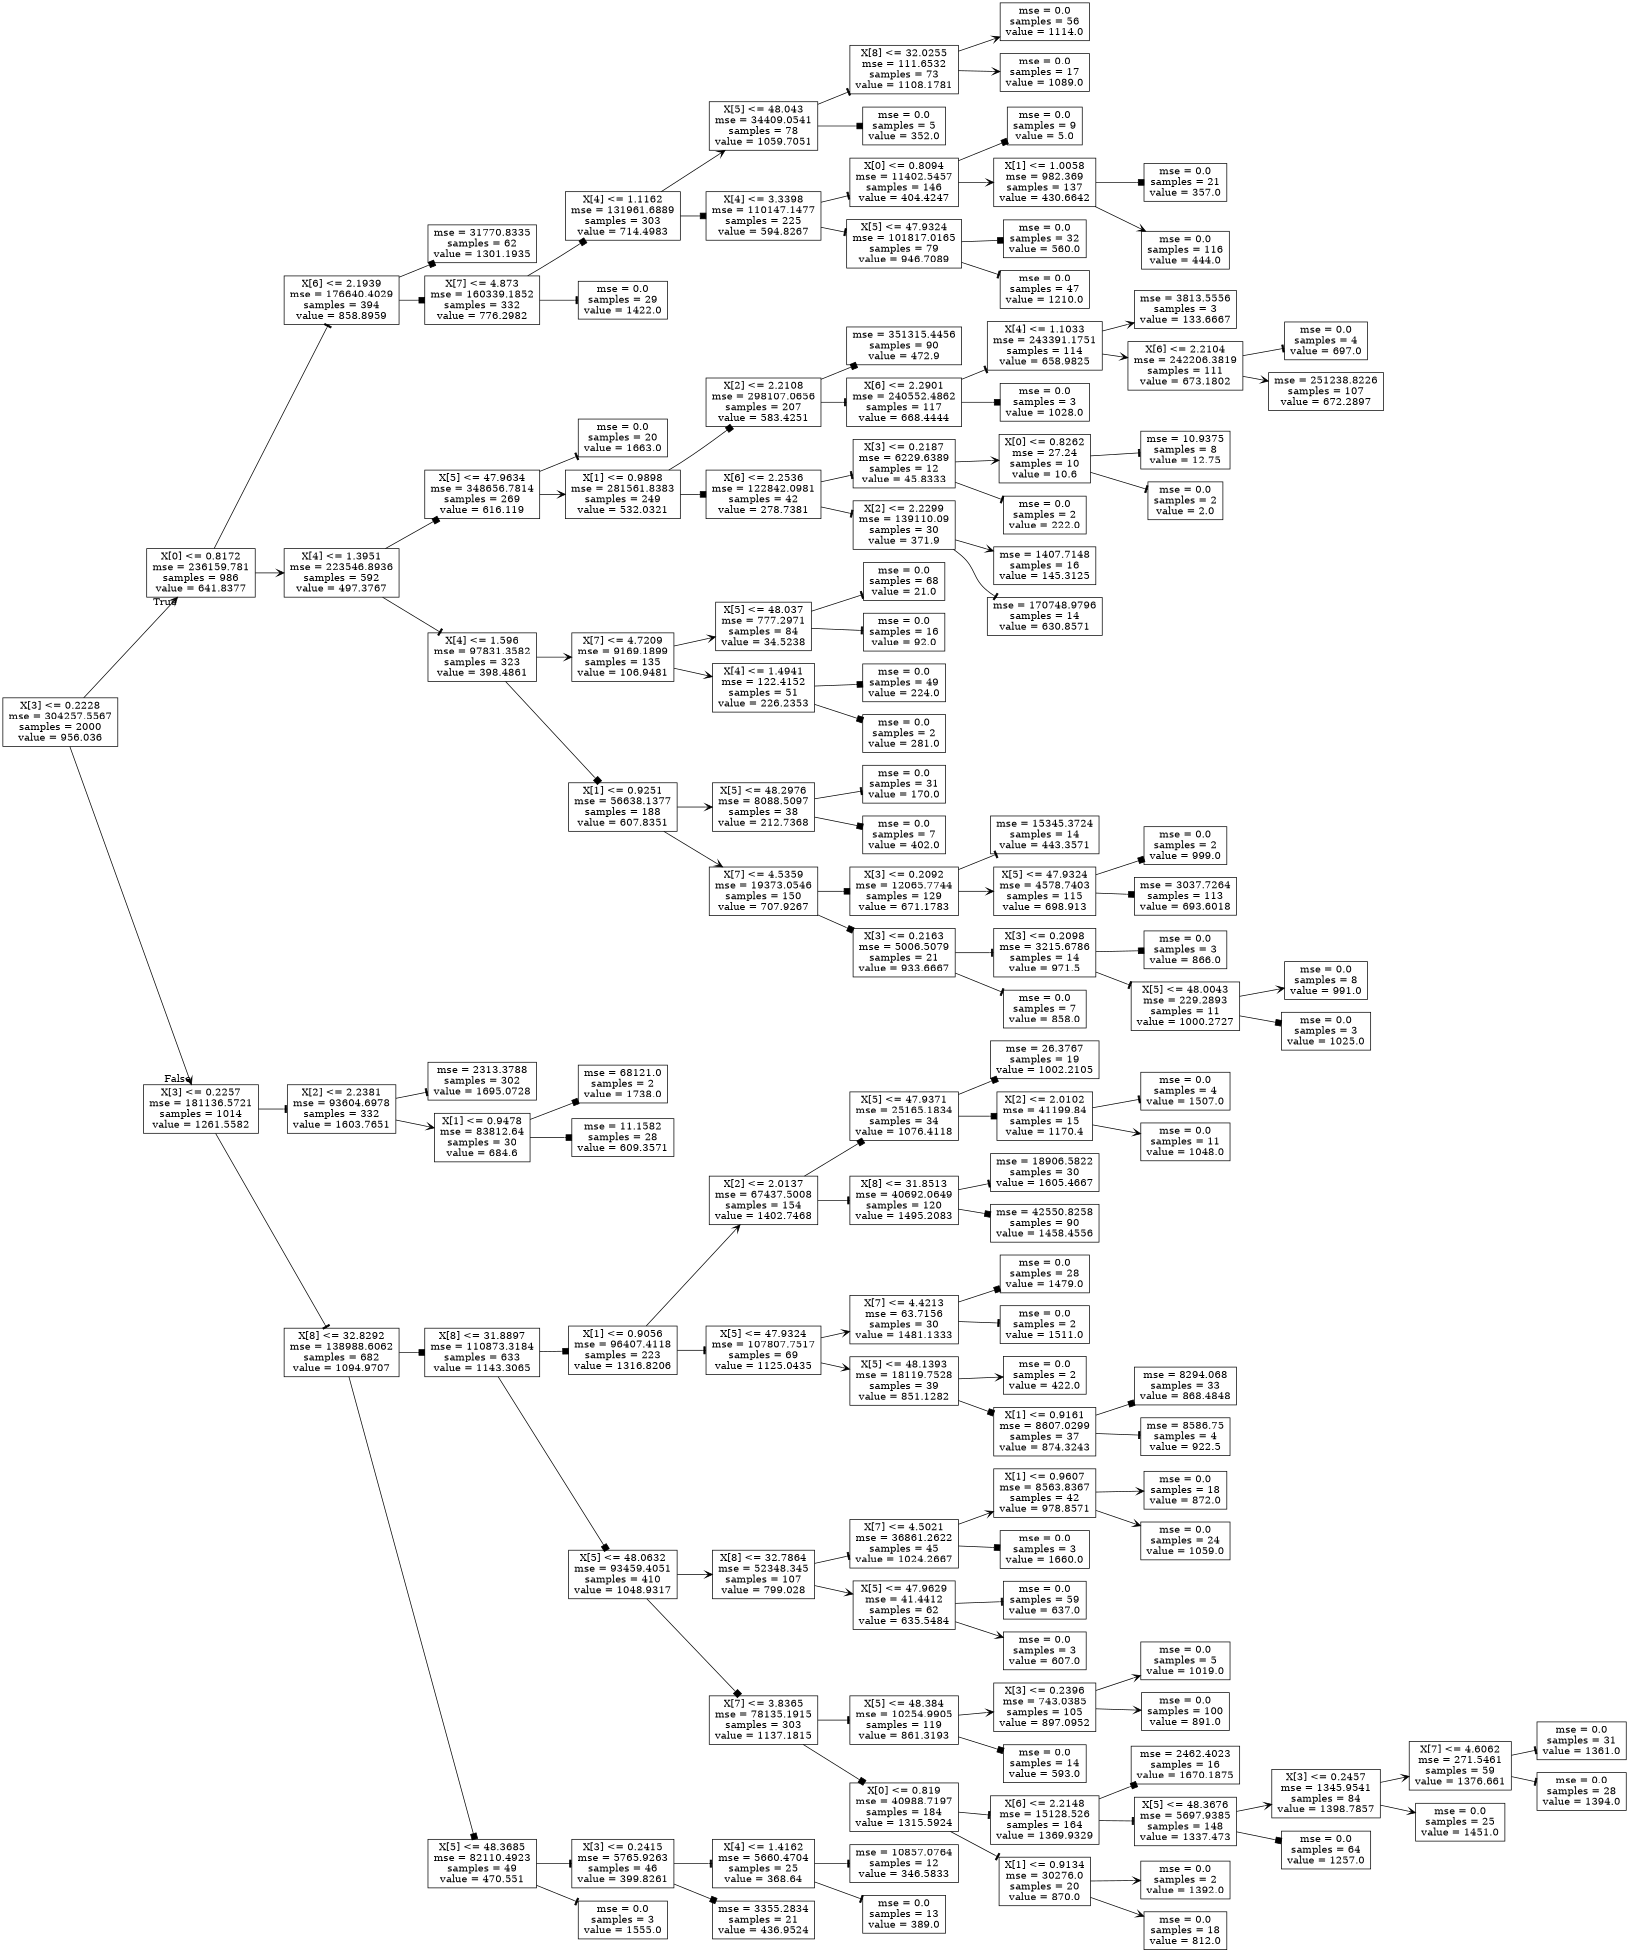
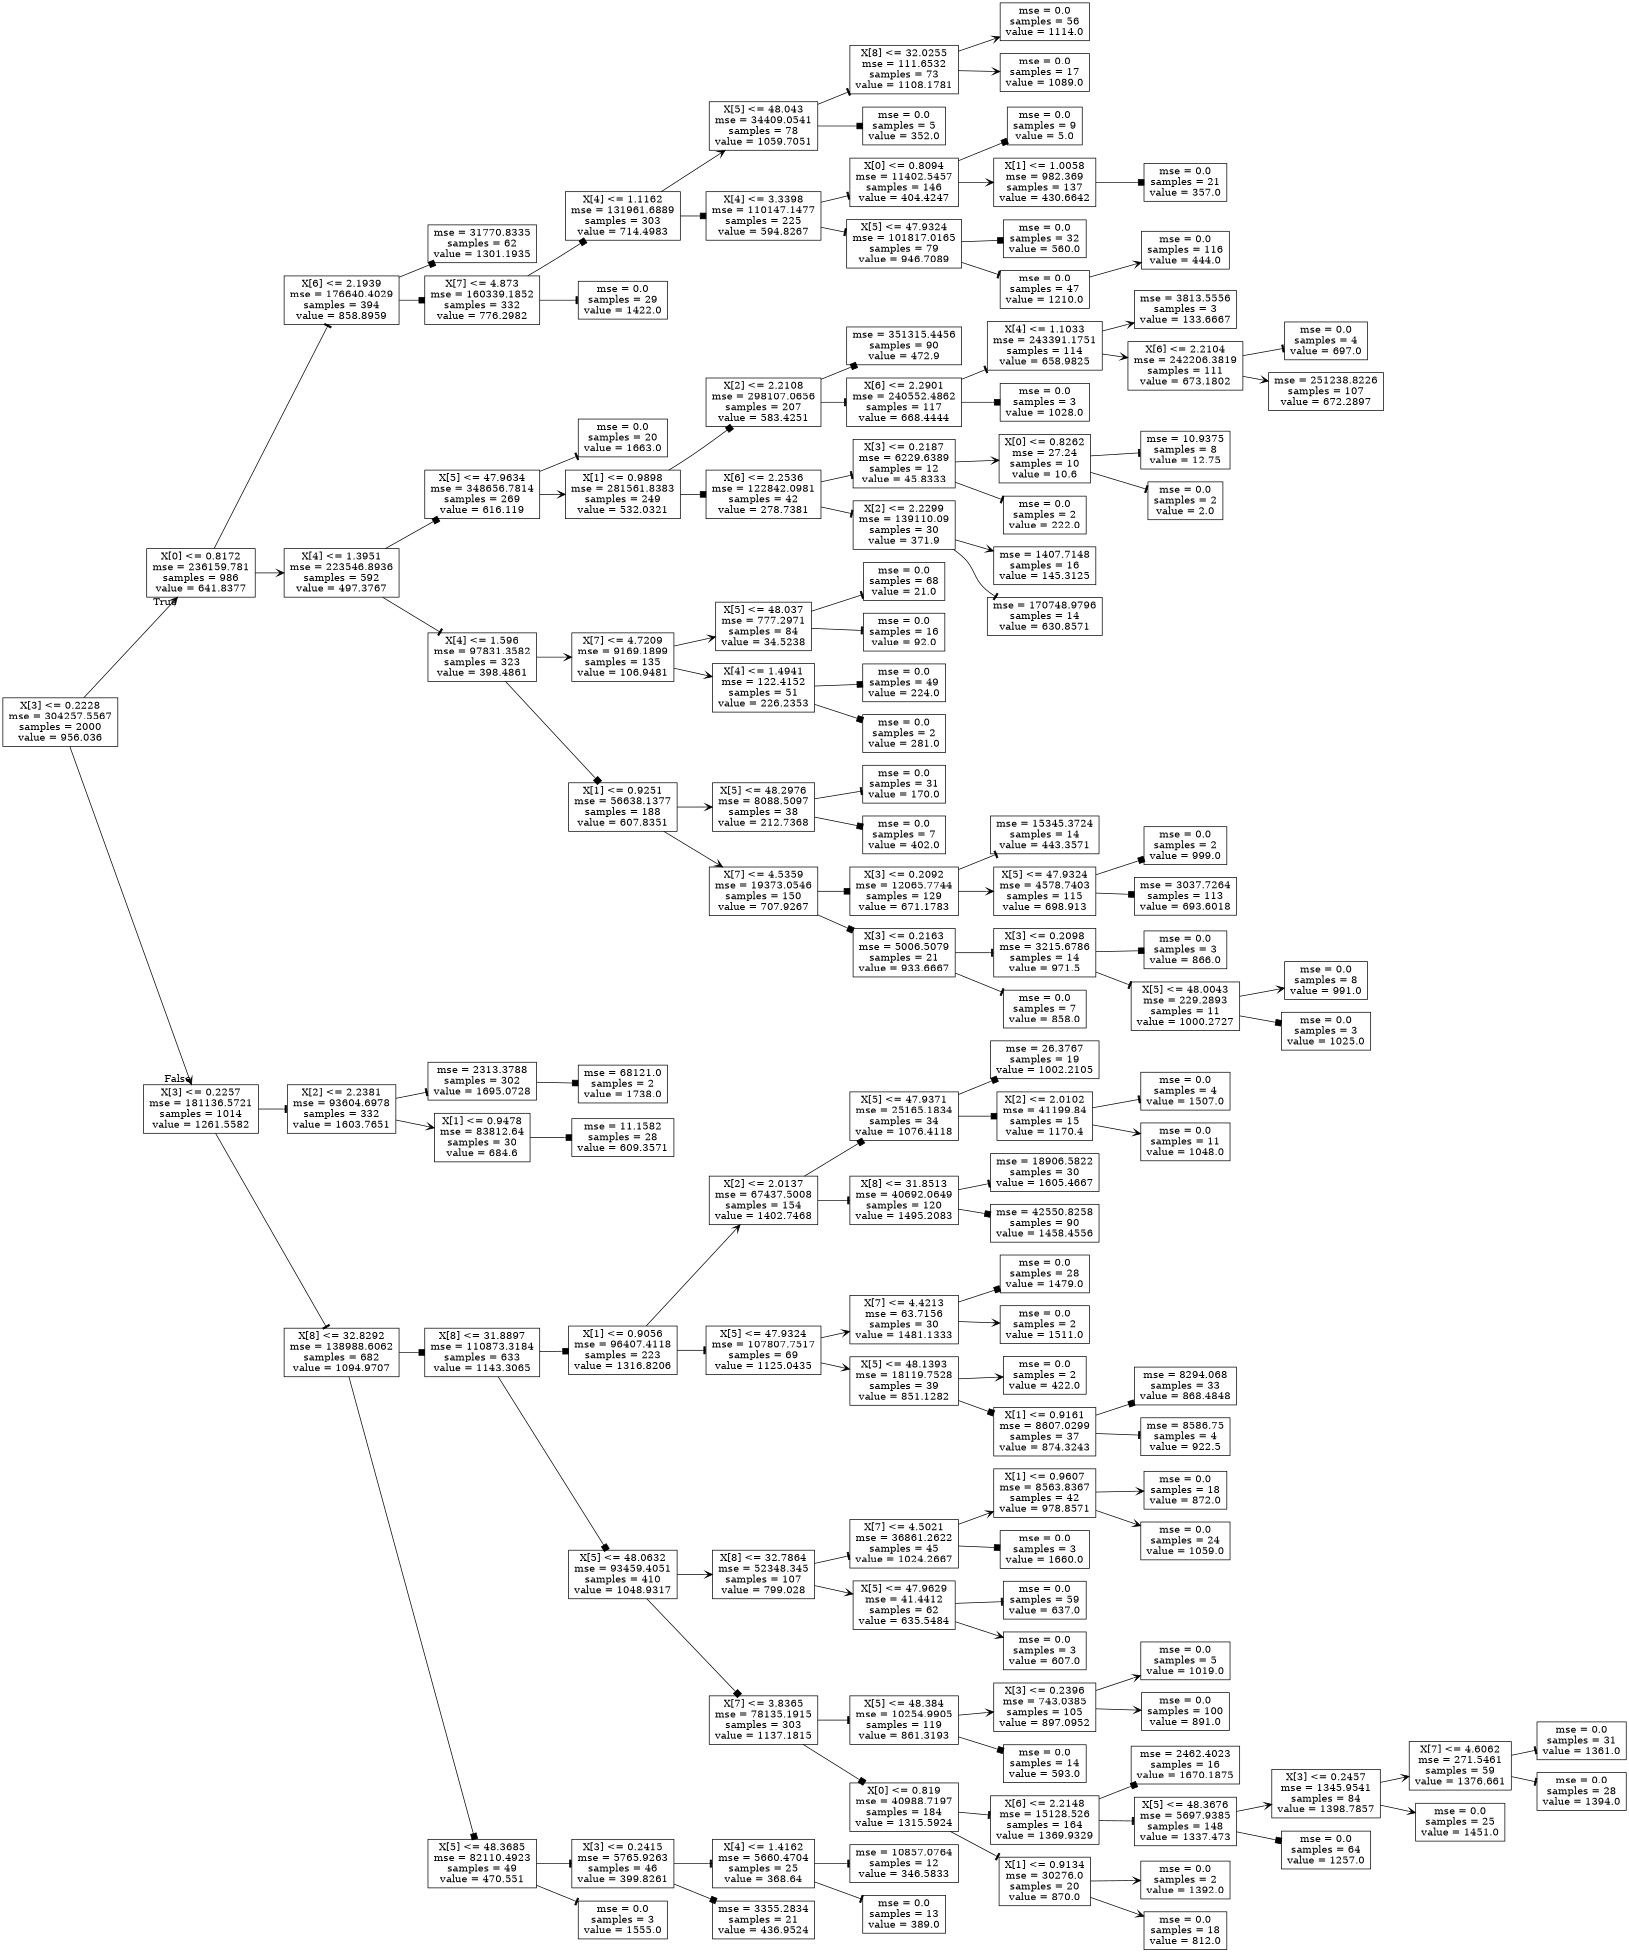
(1117, 217) -> (1112, 271)
(551, 1111) -> (554, 1083)
(977, 1322) -> (977, 1322)
